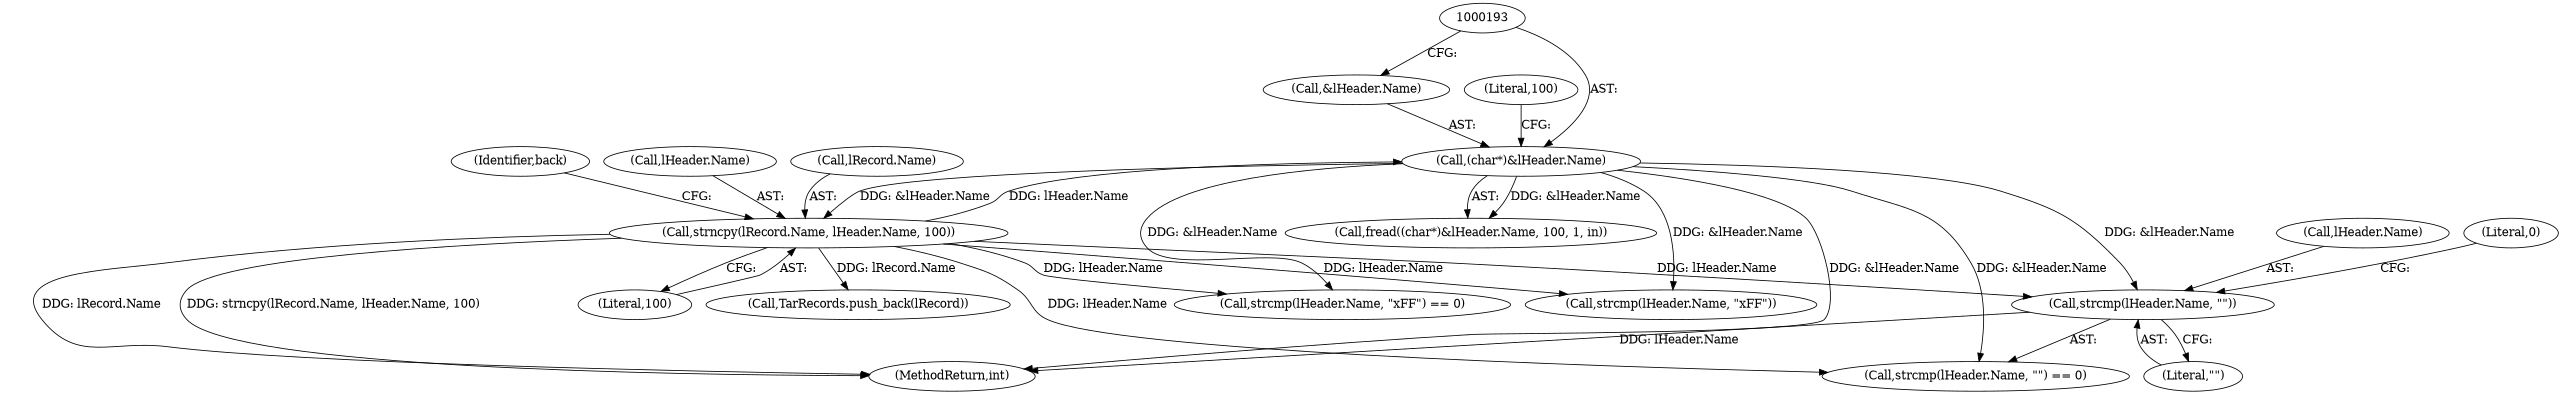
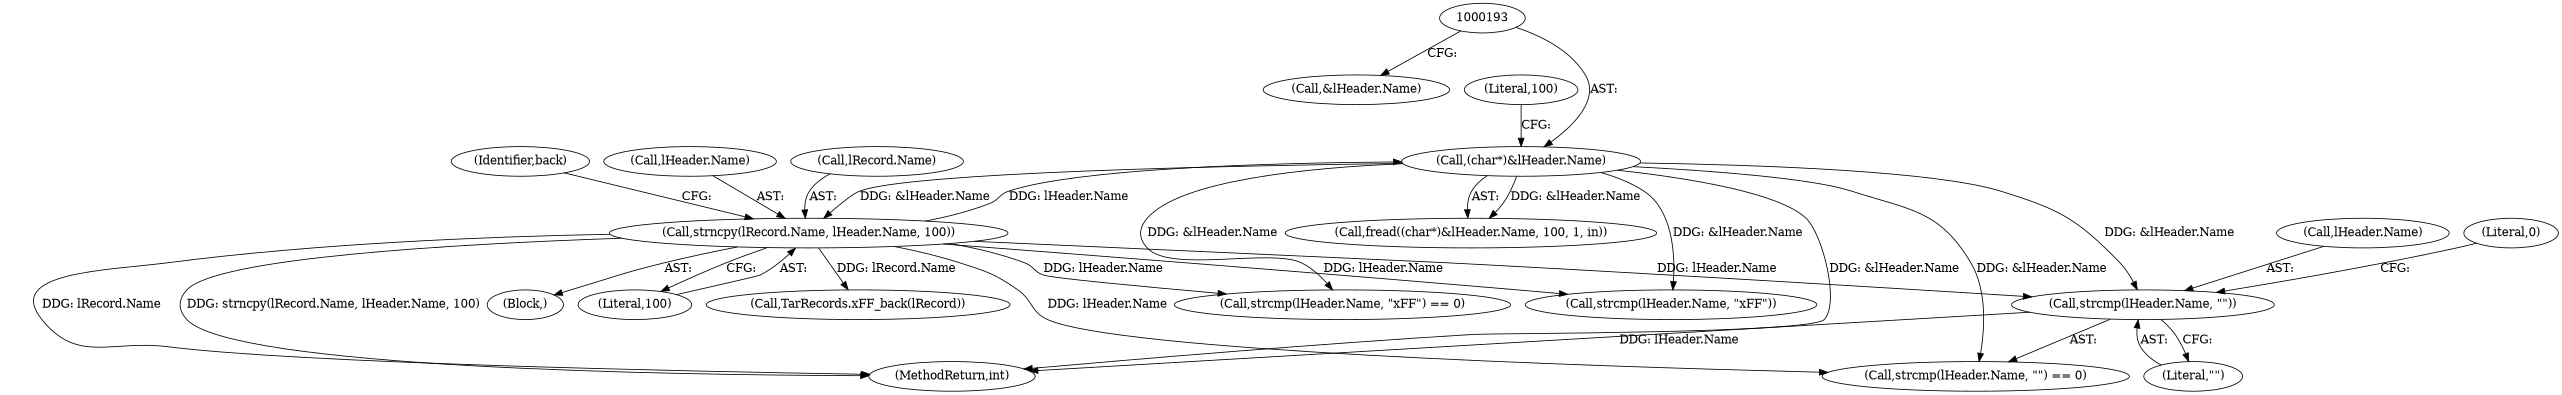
(1434, 124) -> none
none -> (525, 305)
(858, 305) -> (858, 305)
